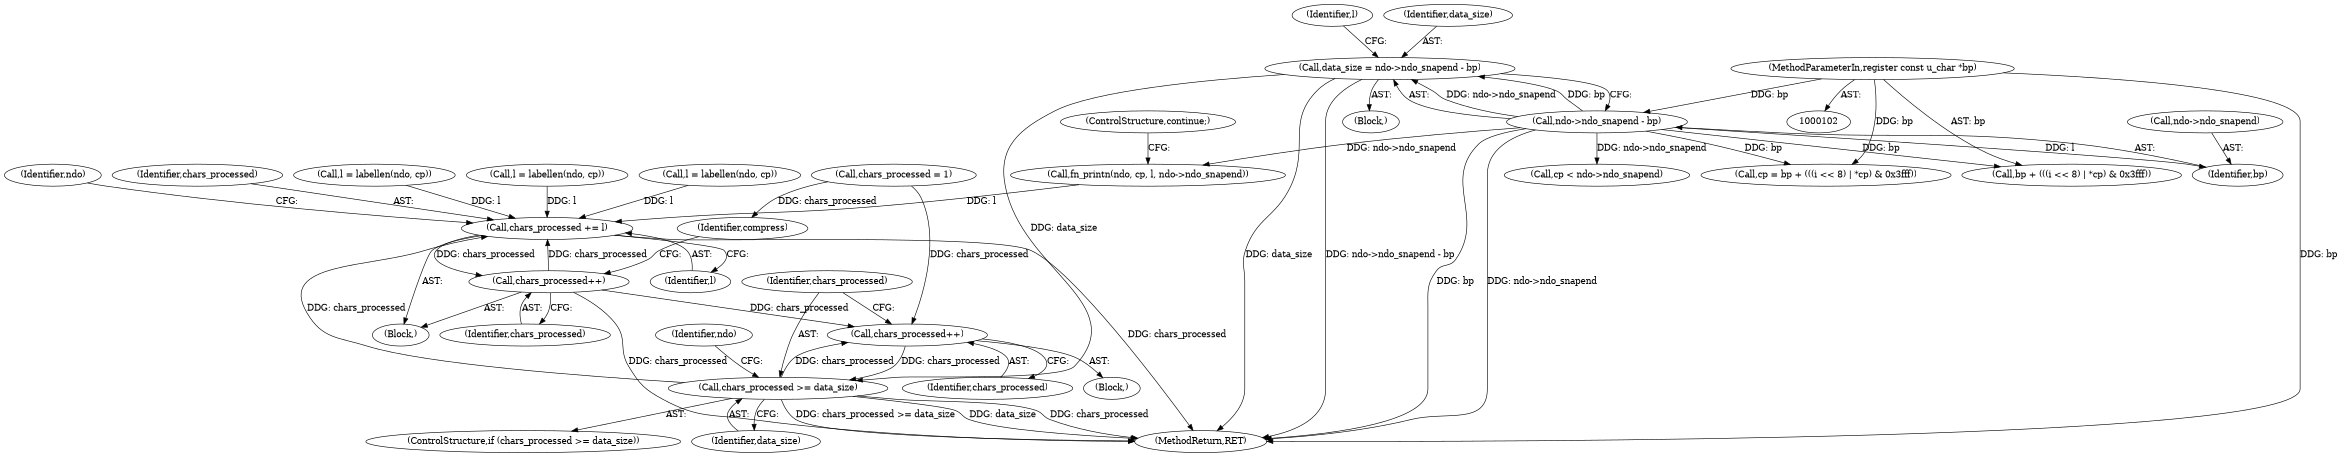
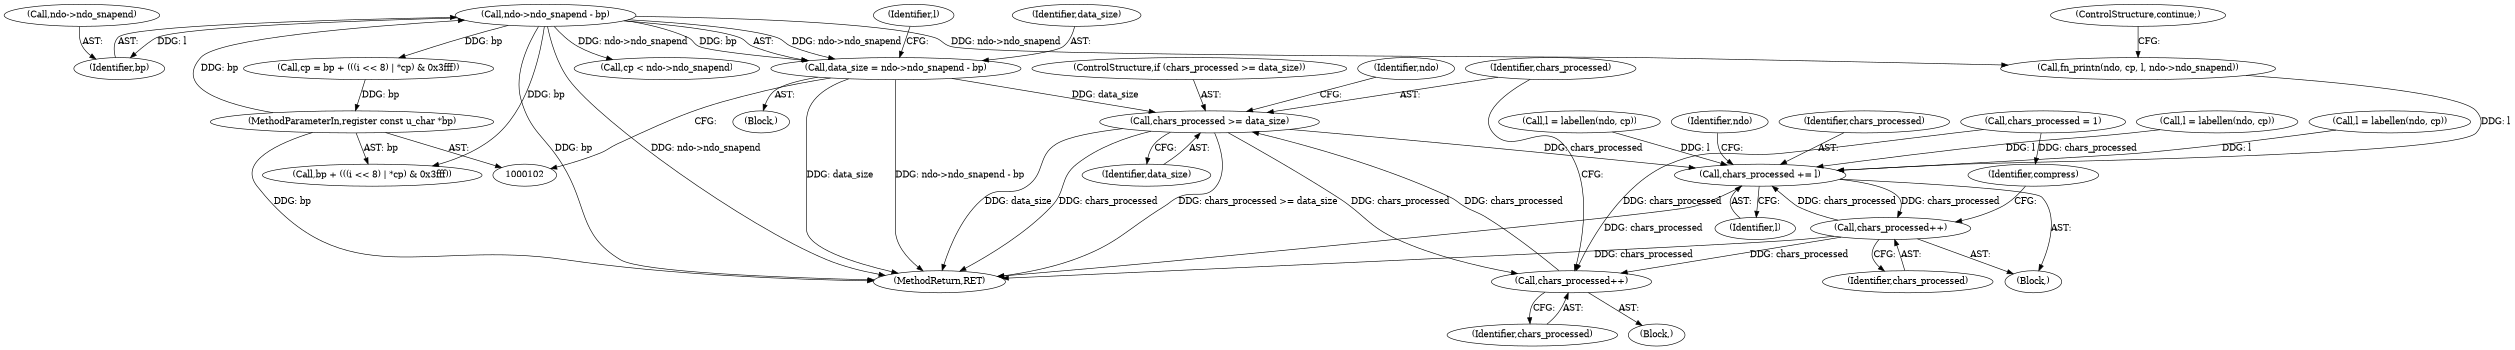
(1563, 79) -> (690, 112)
(1875, 123) -> (361, 92)
(655, 414) -> (1198, 92)
